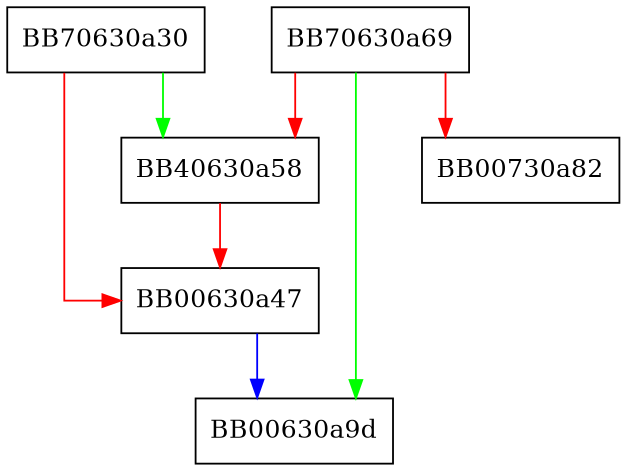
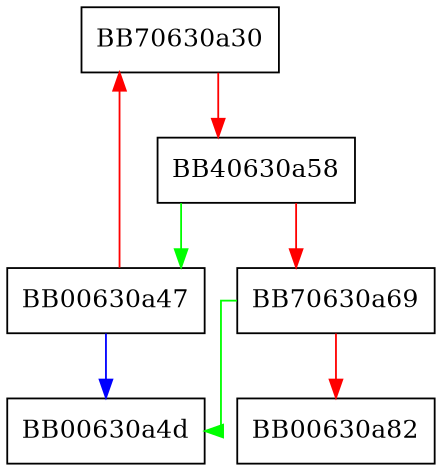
(163, 96) -> (218, 96)
(295, 96) -> (296, 226)
(521, 170) -> (336, 431)
(64, 206) -> (120, 179)
(220, 226) -> (181, 226)
(294, 431) -> (106, 431)
